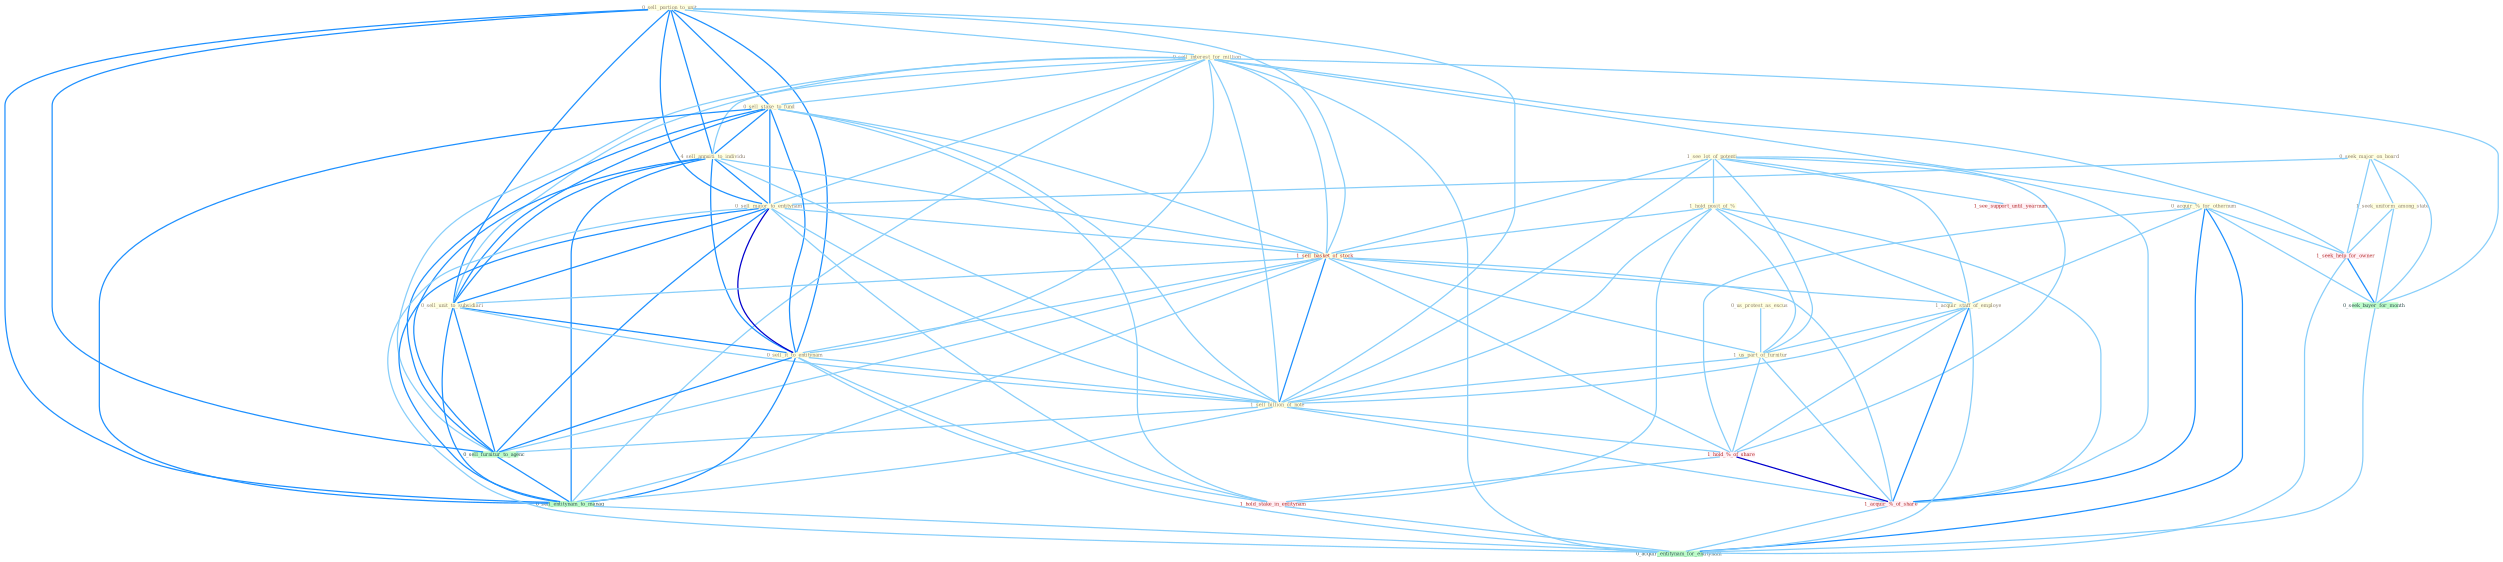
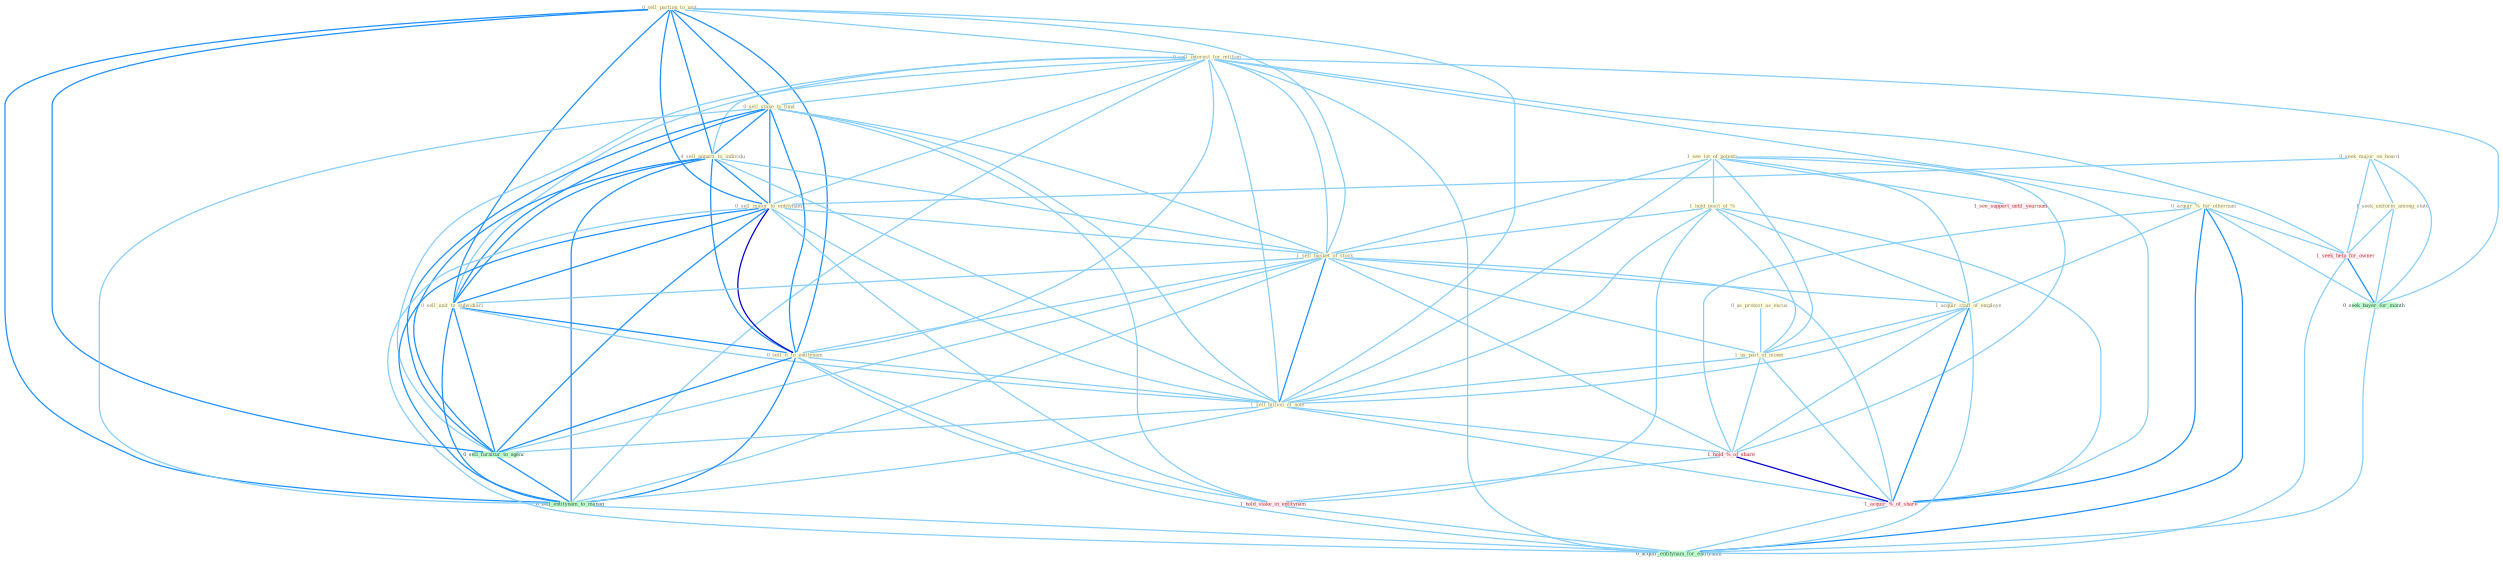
(131, 251) -> (131, 251)
(1326, 256) -> (1326, 256)
(1761, 355) -> (1761, 355)
